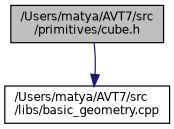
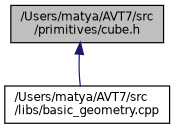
(95, 58) -> (79, 70)
